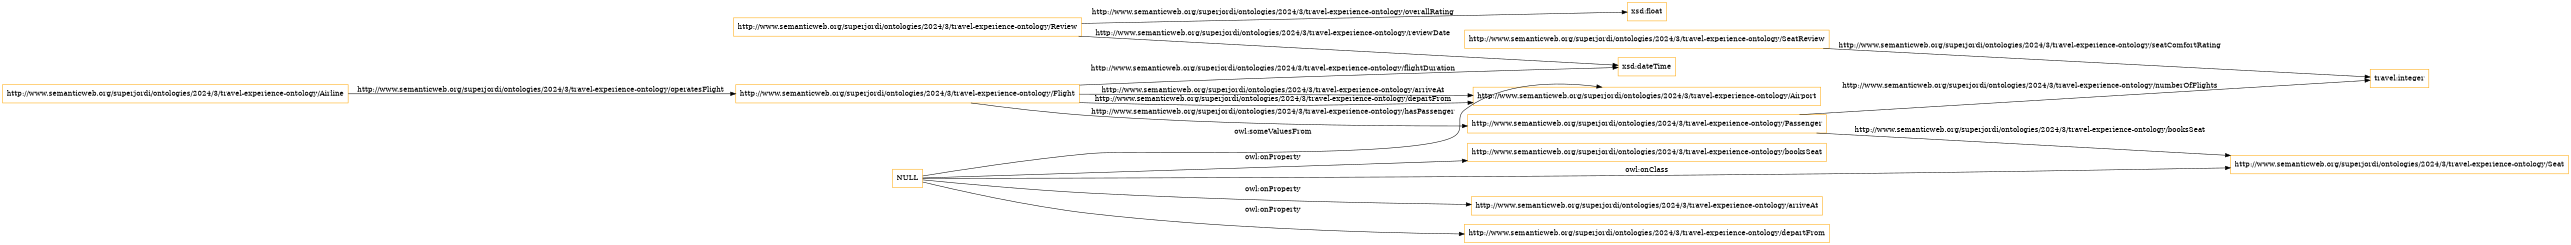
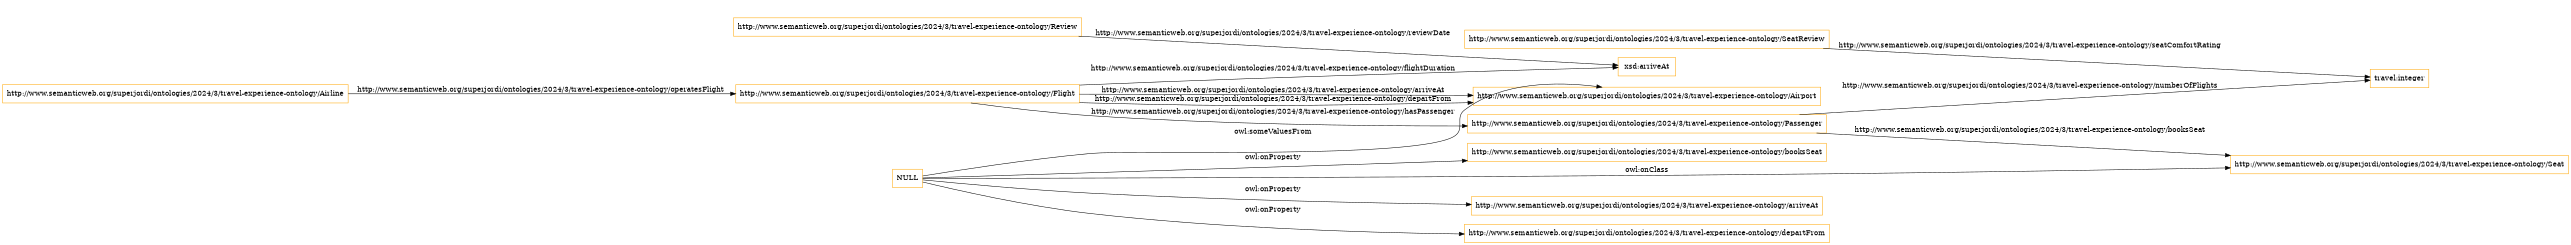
(1647, 12) -> none
(1647, 67) -> (1647, 67)
